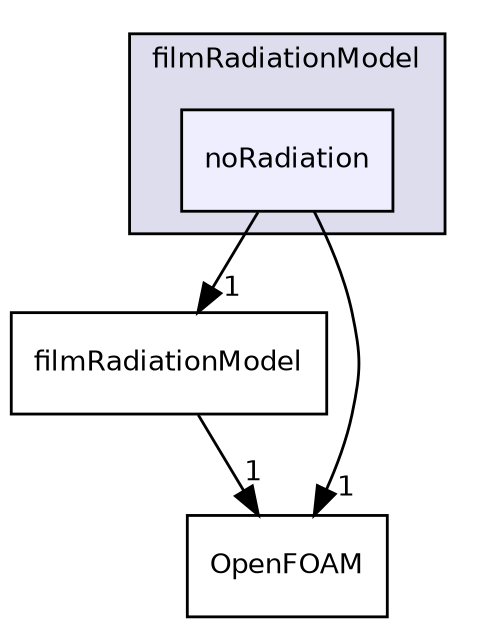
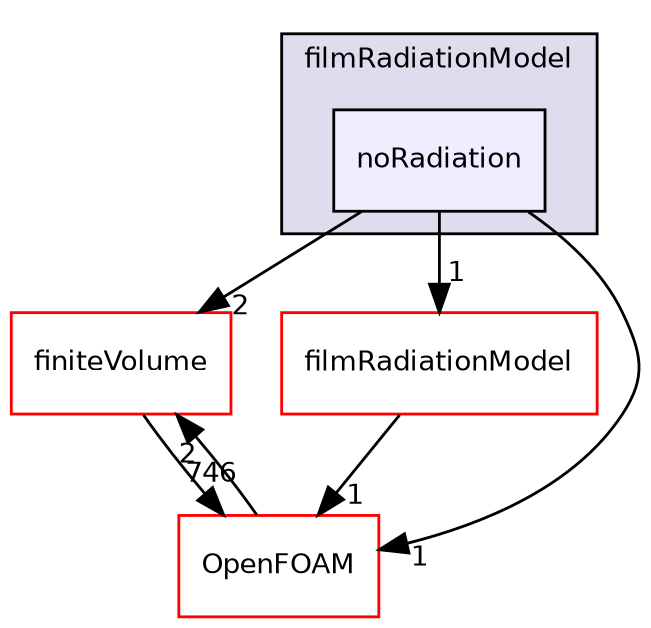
none -> (121, 363)
(169, 363) -> (439, 363)
(287, 566) -> (279, 566)
